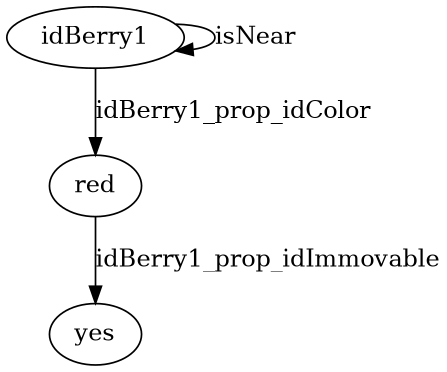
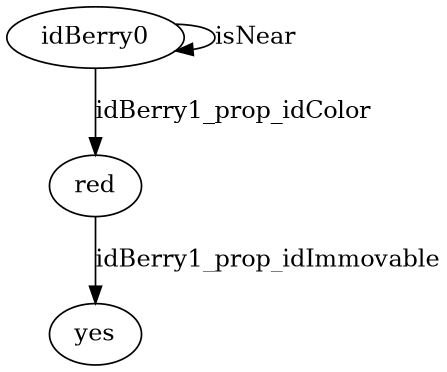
(96, 38) -> (96, 38)
